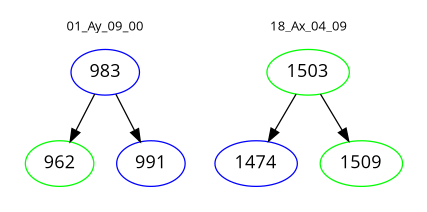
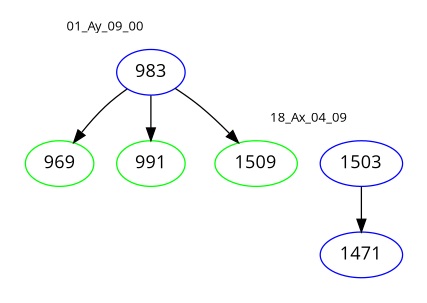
(308, 72) -> (361, 164)
(331, 112) -> (214, 119)
(60, 164) -> (60, 164)
(151, 164) -> (151, 164)
(256, 164) -> (361, 255)
